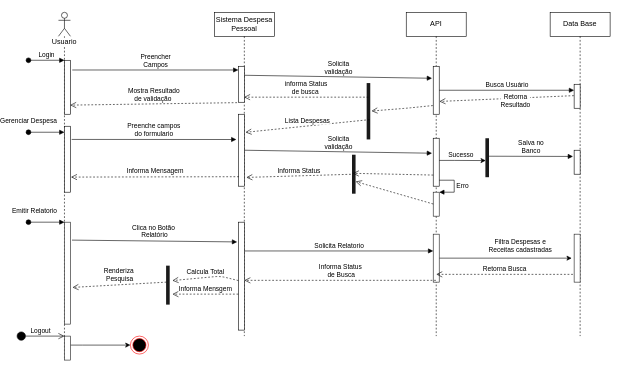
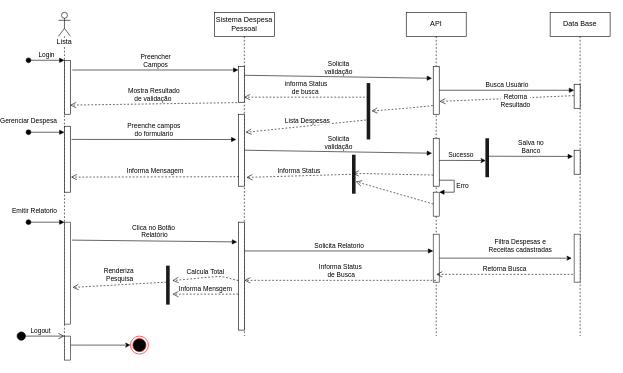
(65, 51) -> (65, 47)
